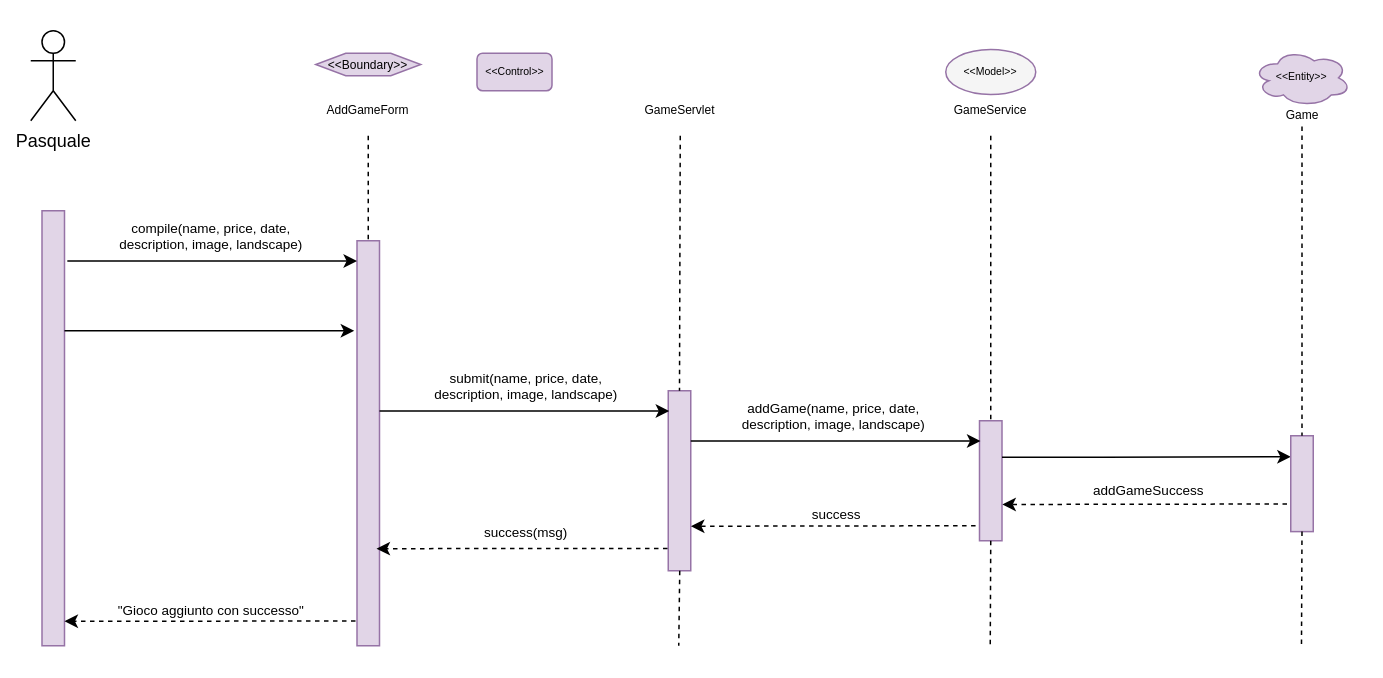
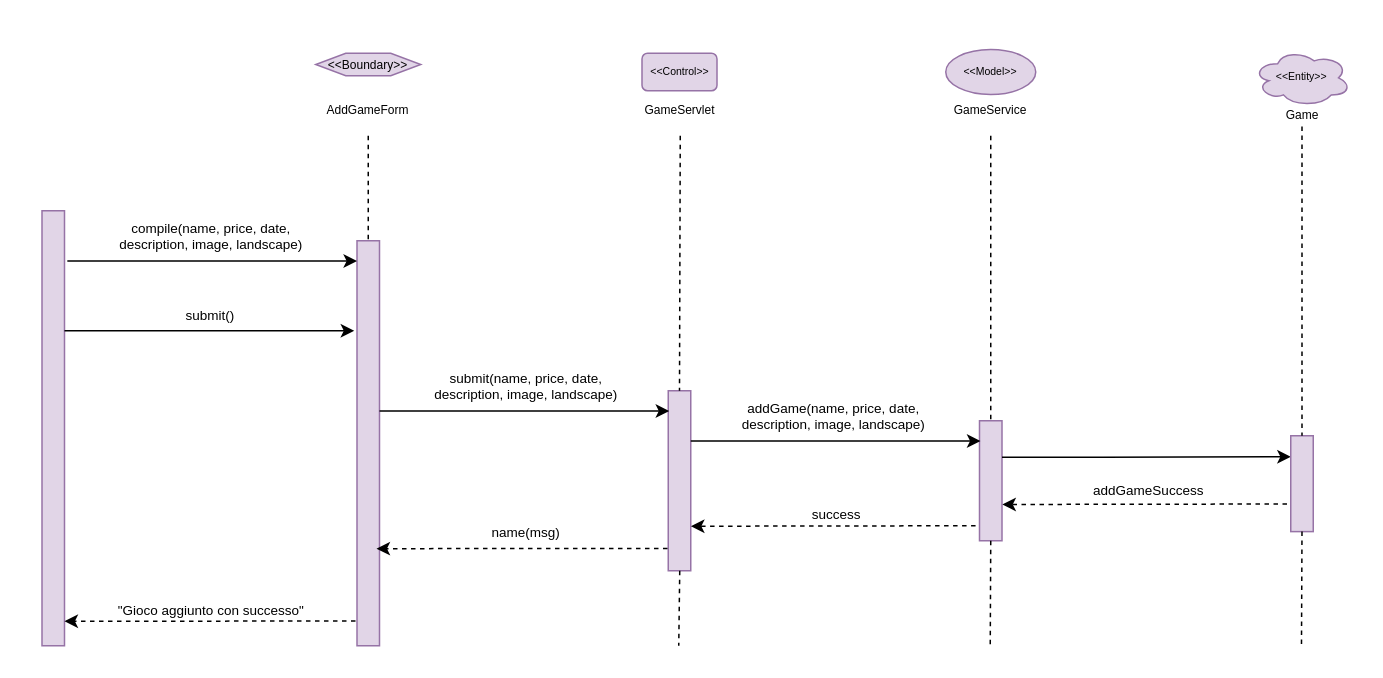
(515, 72) -> (680, 72)
(991, 72) -> (991, 72)
(53, 76) -> none
none -> (211, 316)
(527, 533) -> (527, 533)
